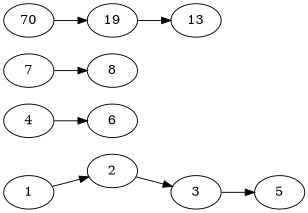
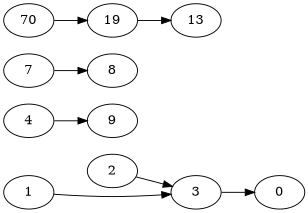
(112, 121) -> (112, 121)
(66, 183) -> (108, 197)
(280, 192) -> (280, 192)
